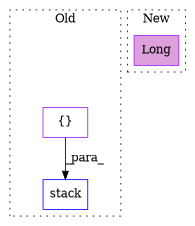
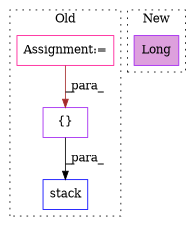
none -> (65, 50)
